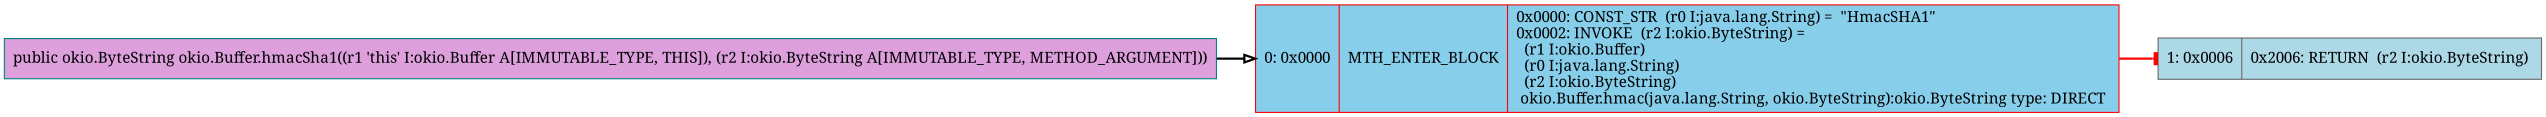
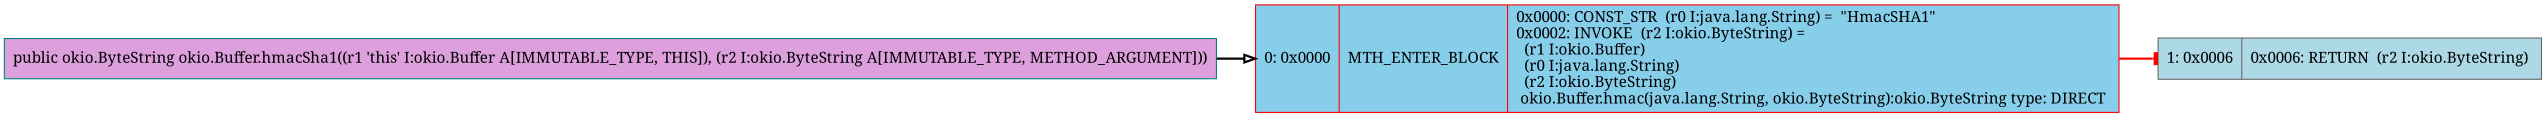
(2392, 58) -> (2392, 58)
